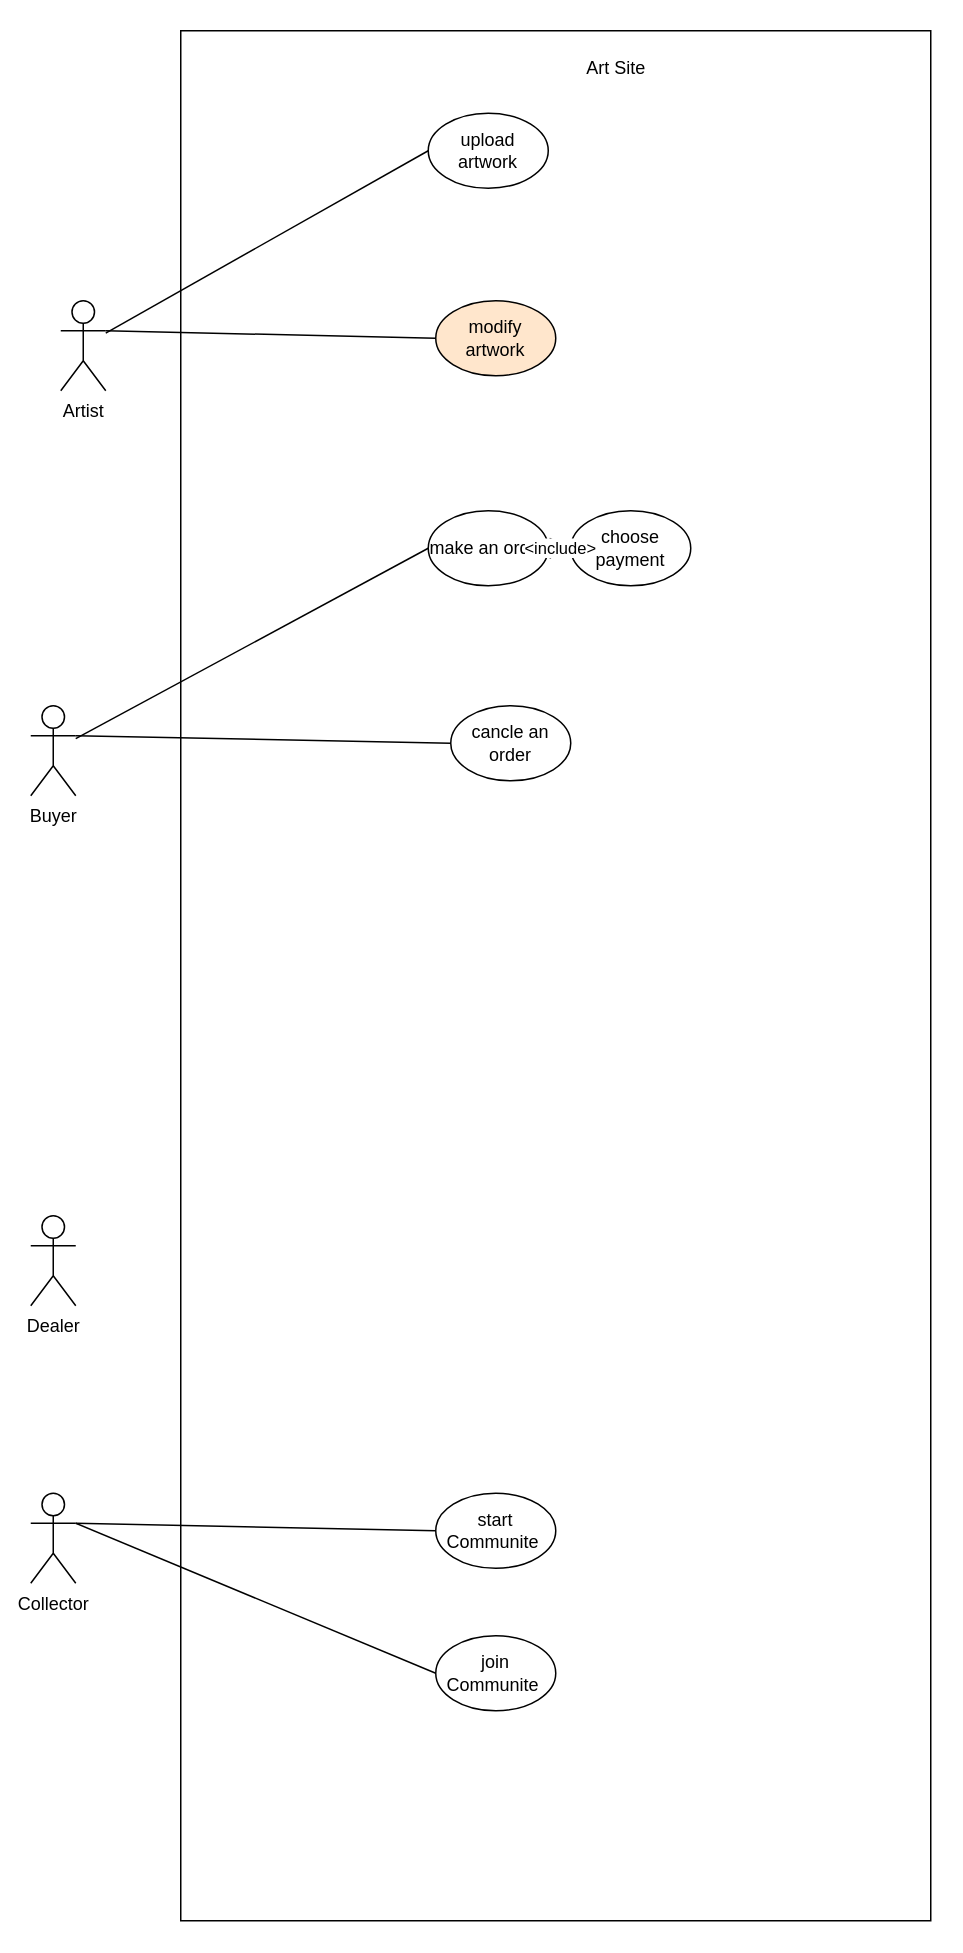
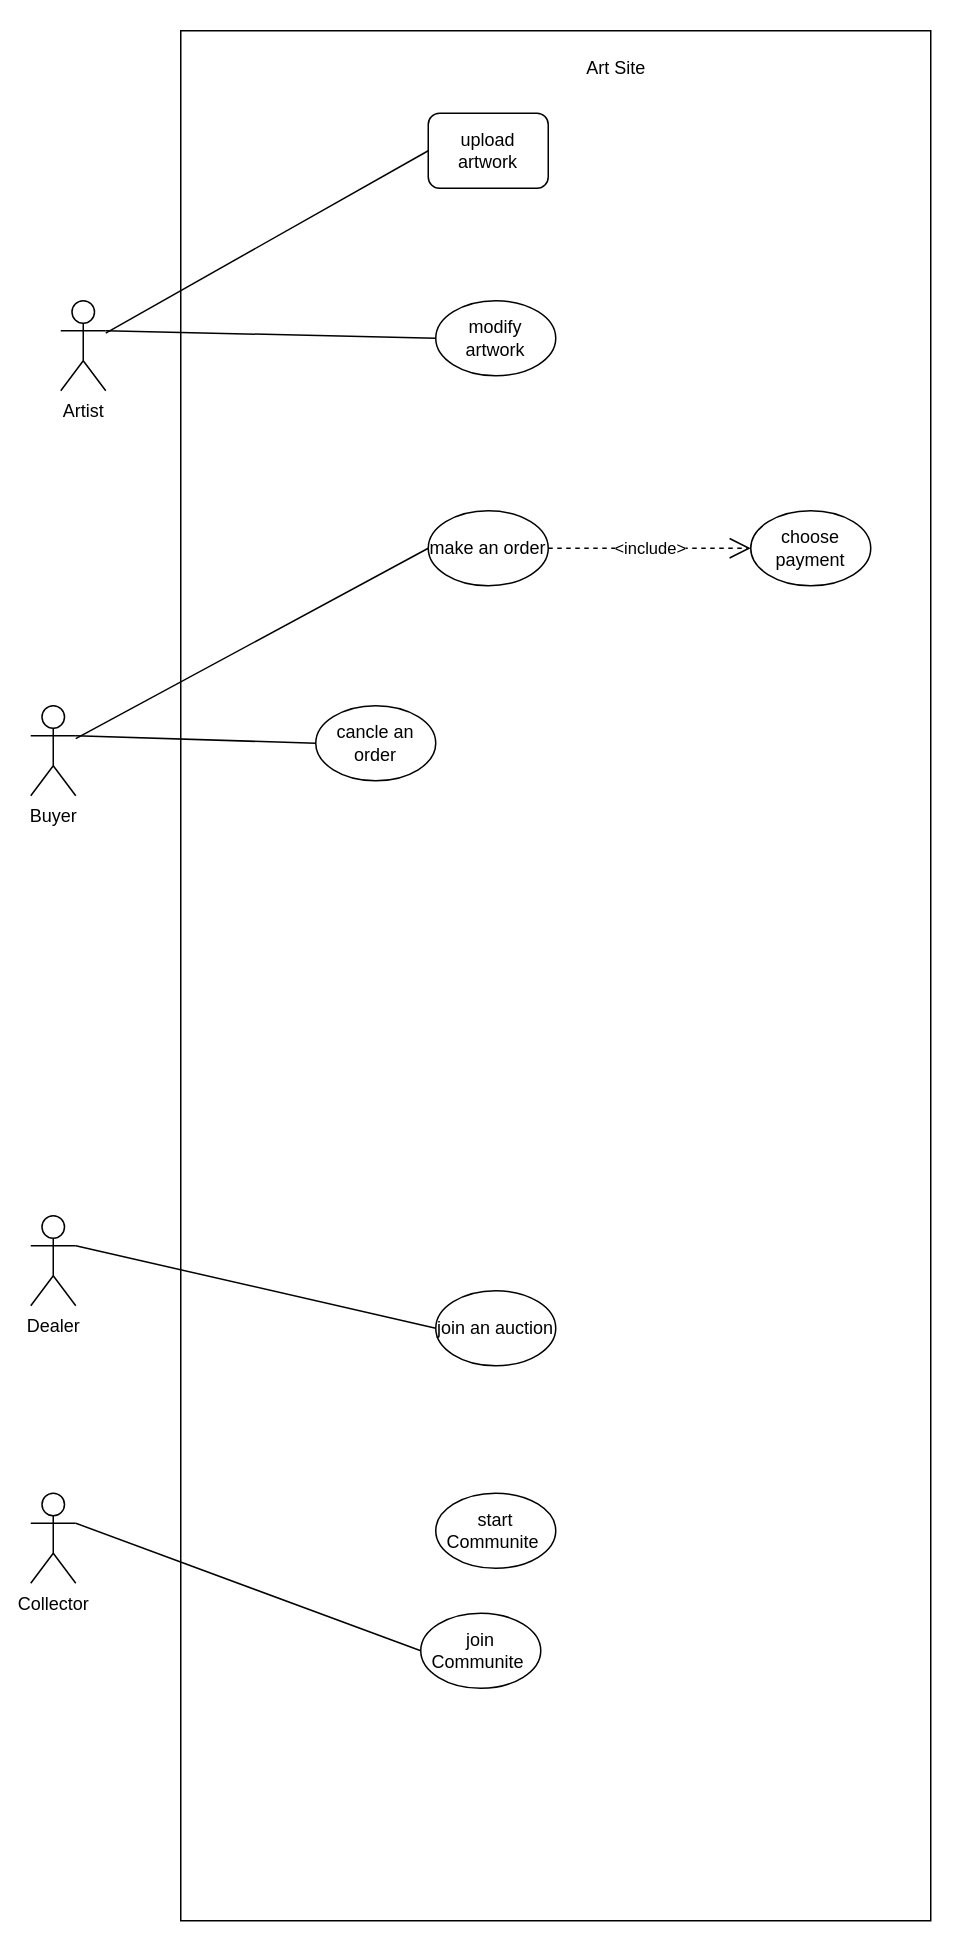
(488, 151) -> (488, 151)
(496, 338) -> (496, 338)
(631, 548) -> (811, 548)
(511, 743) -> (376, 743)
none -> (256, 1287)
none -> (496, 1328)
(258, 1527) -> none
(496, 1673) -> (481, 1651)
